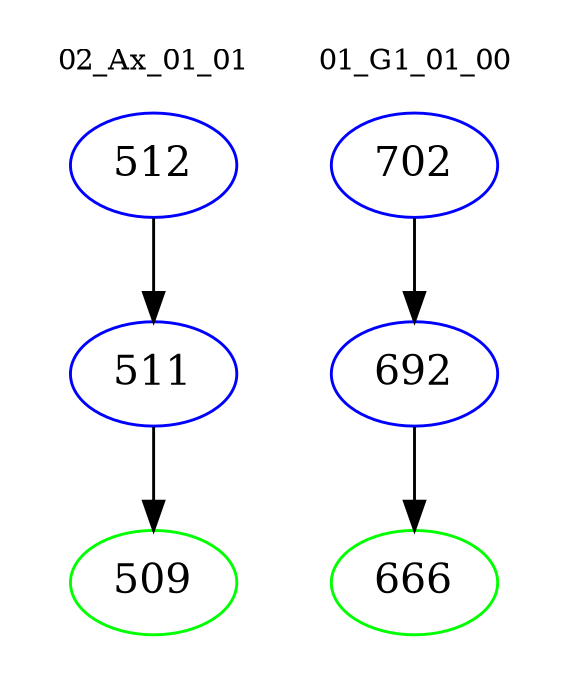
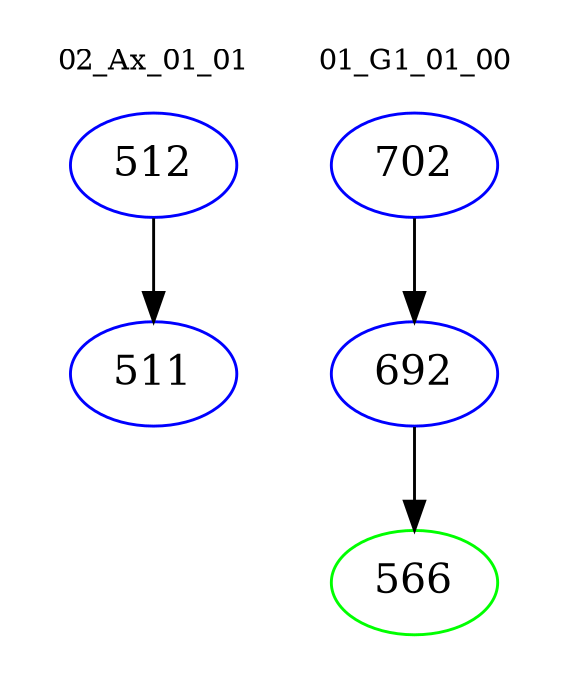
(154, 583) -> none
(415, 583) -> (415, 583)
